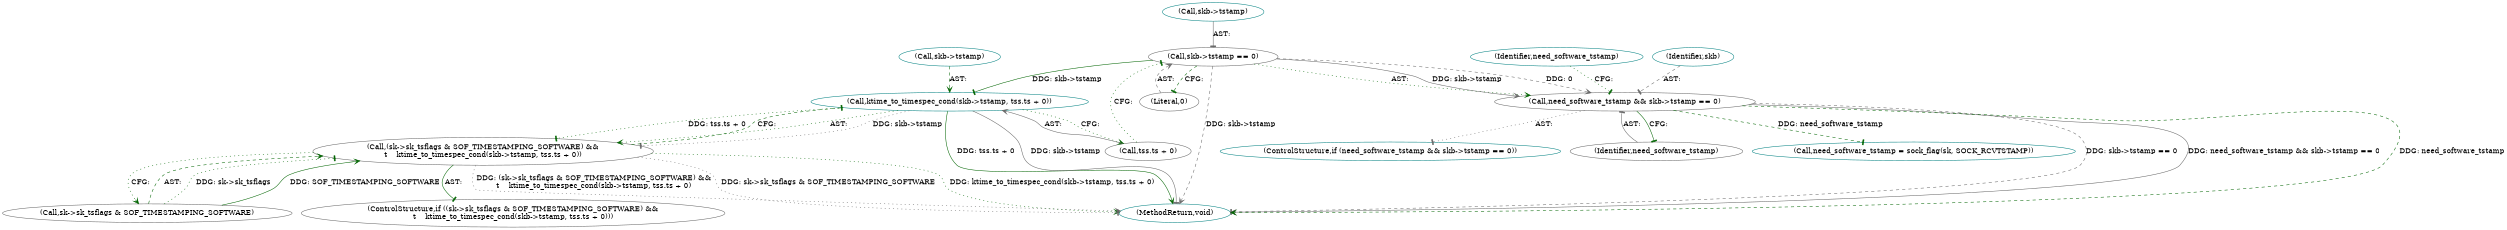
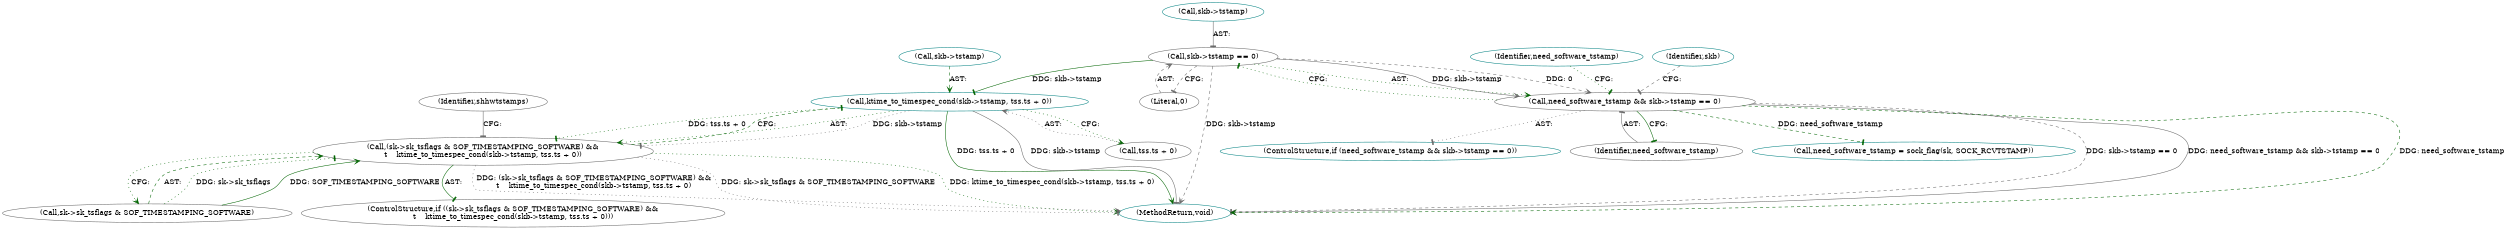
(1184, 76) -> (1184, 76)
(1673, 79) -> (1673, 79)
(1113, 94) -> (1368, 91)
none -> (483, 102)
(1064, 133) -> (1064, 133)
